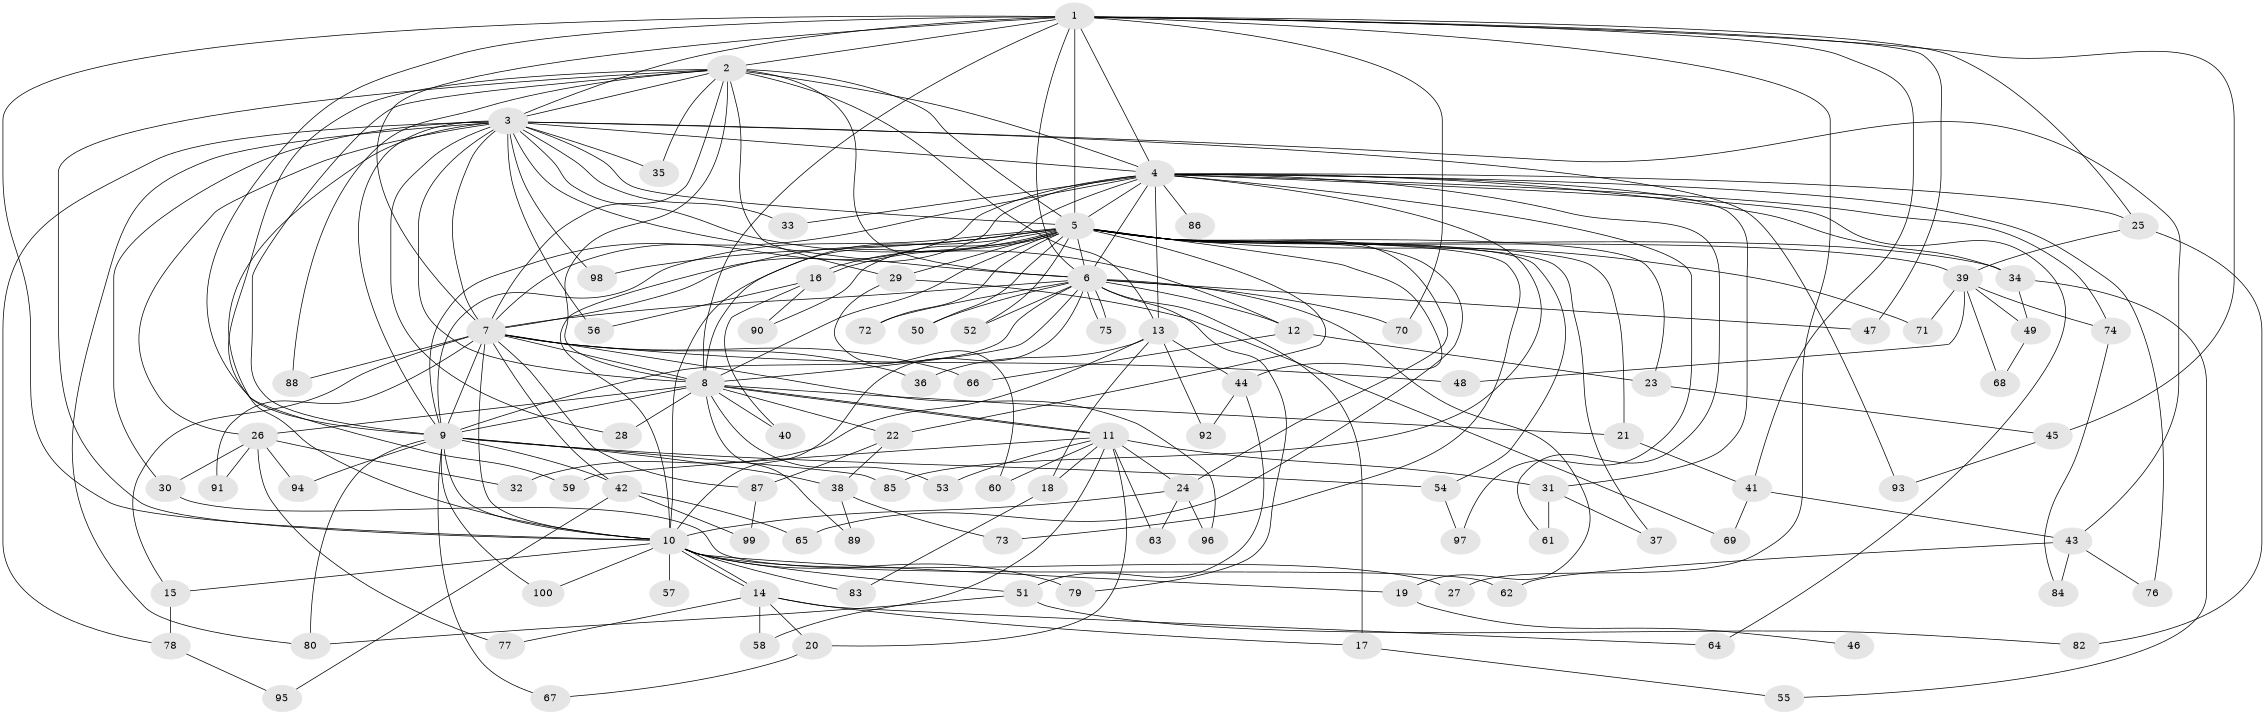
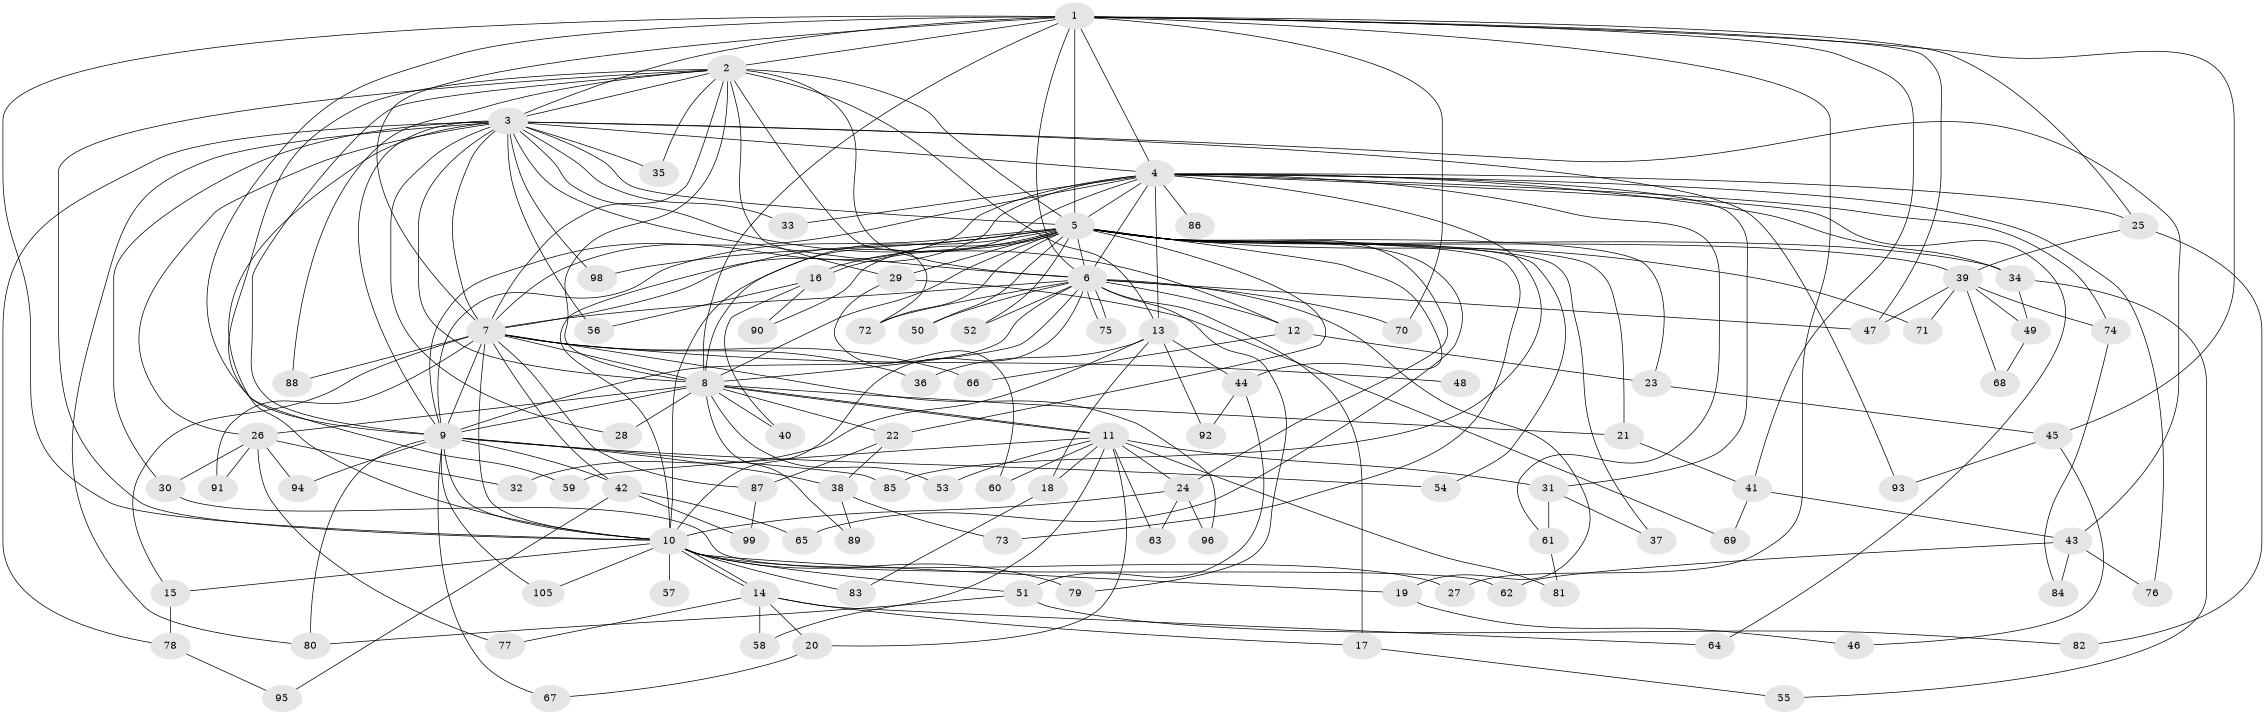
(945, 107) -> (838, 224)
(1756, 360) -> (1917, 305)
(1461, 541) -> none
(543, 594) -> (543, 594)
none -> (1560, 594)
none -> (2066, 617)
